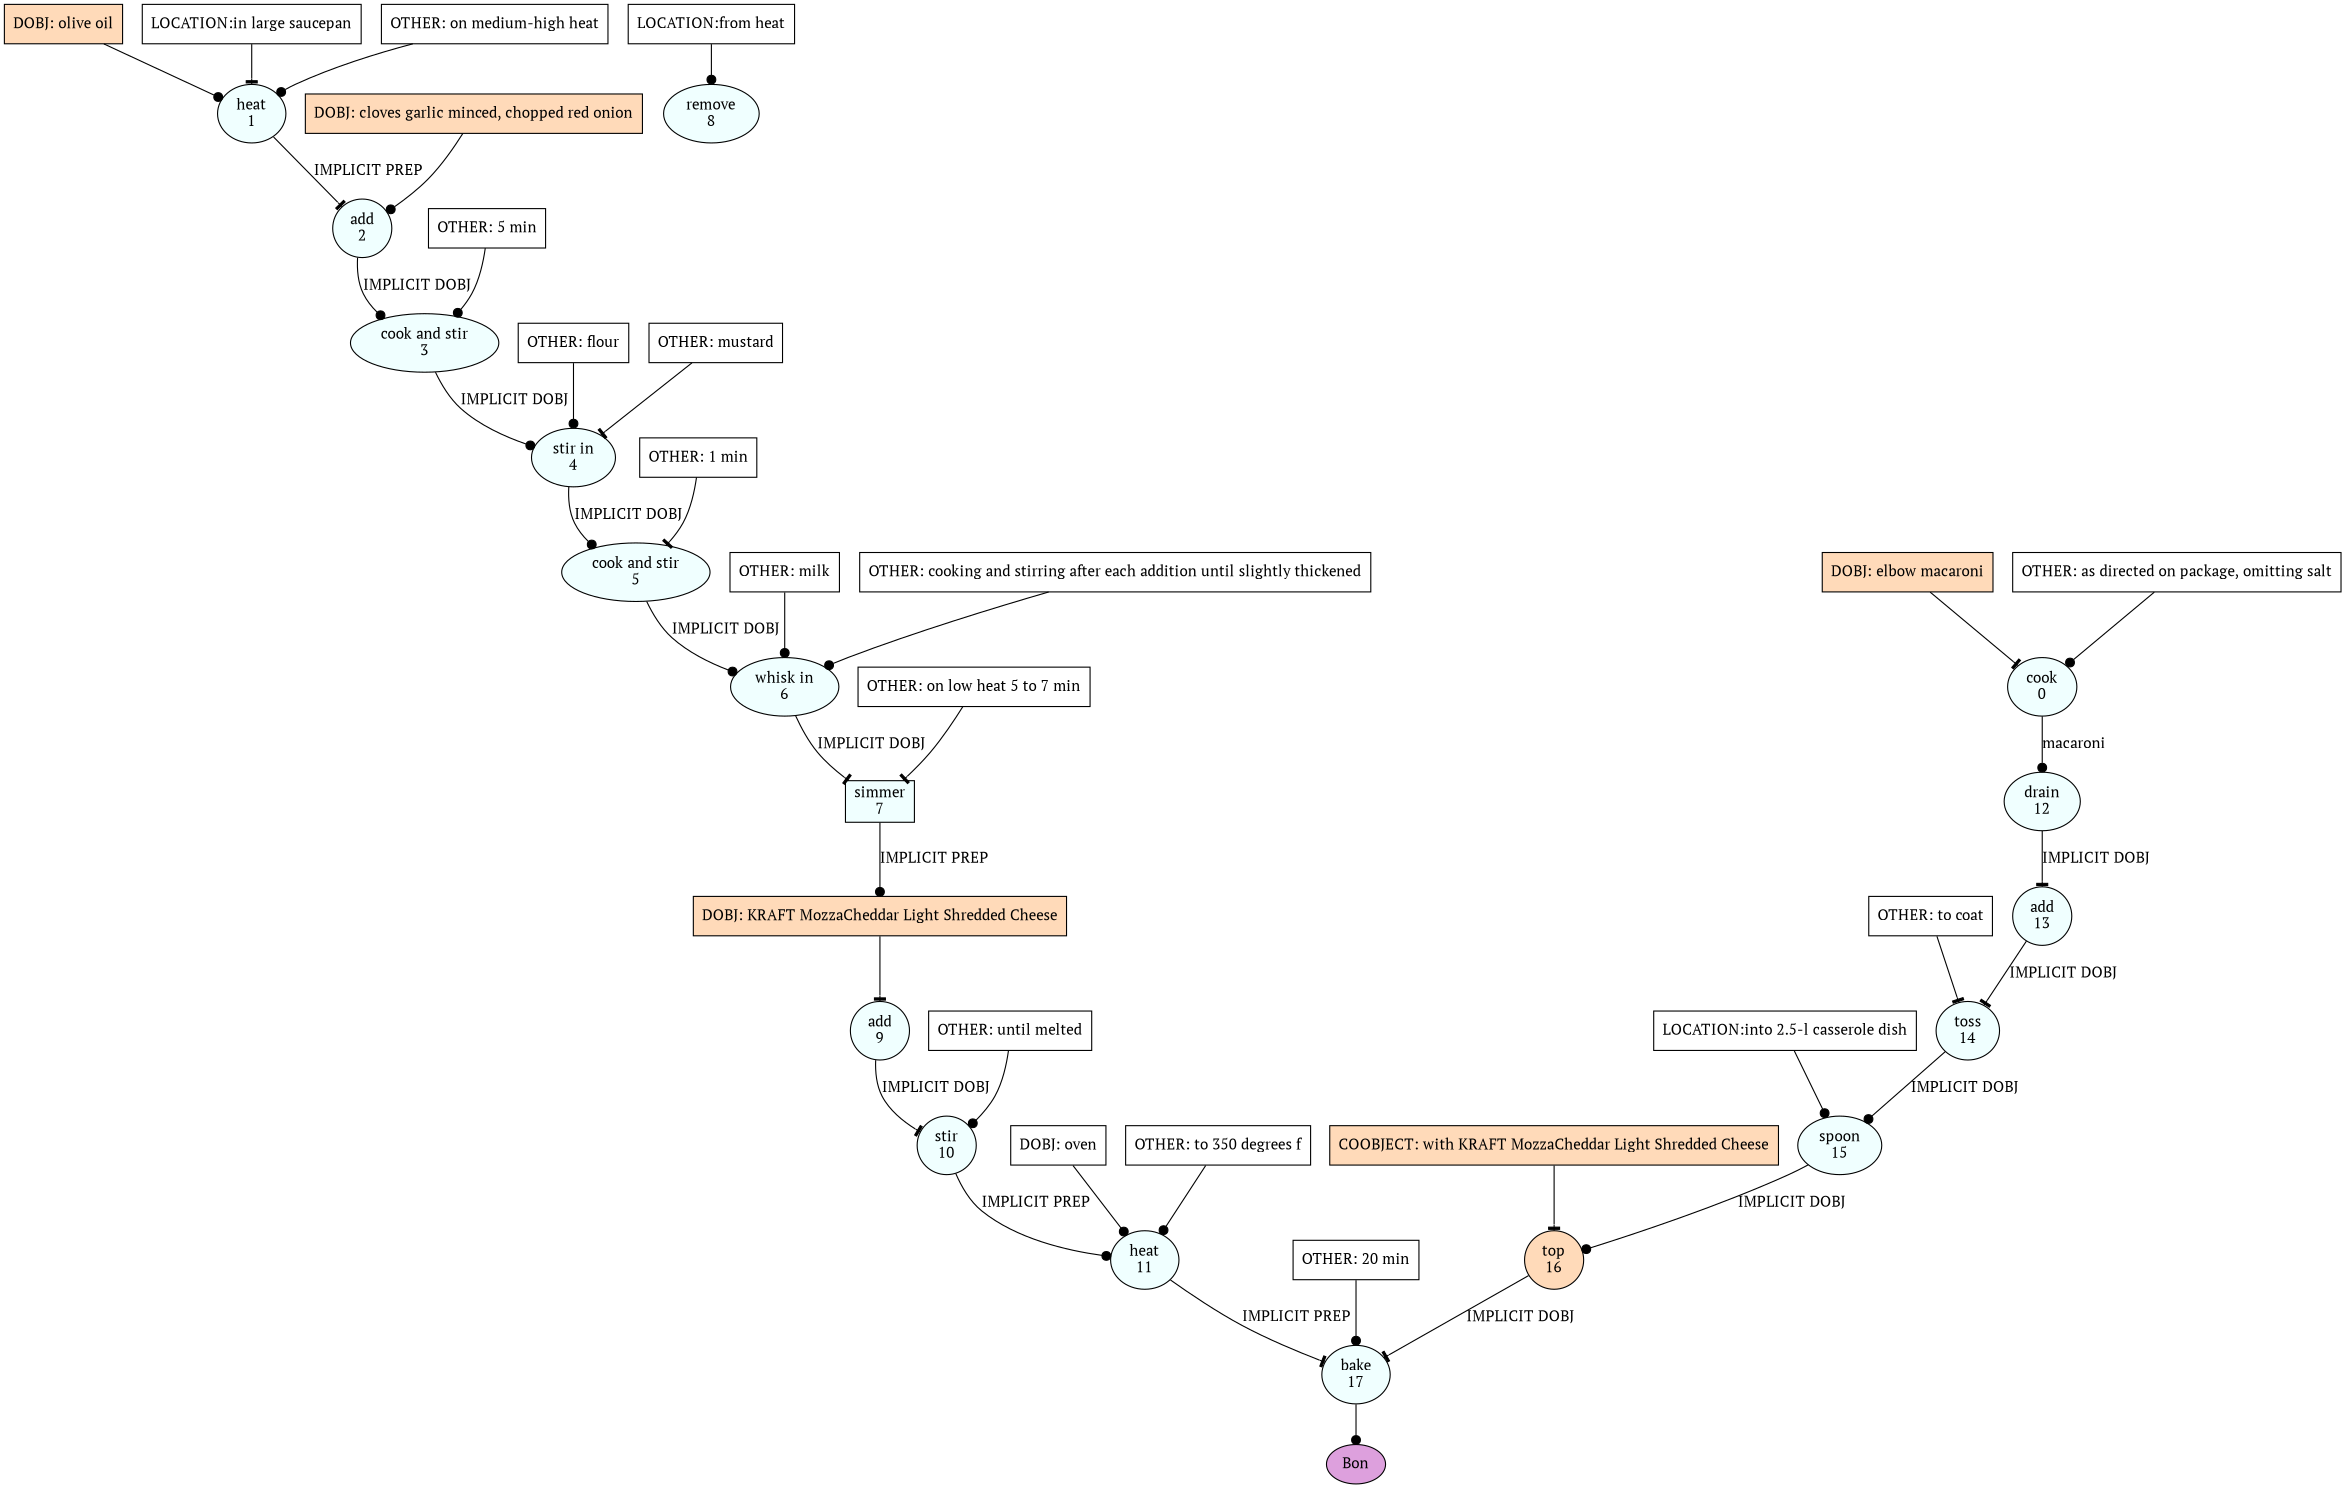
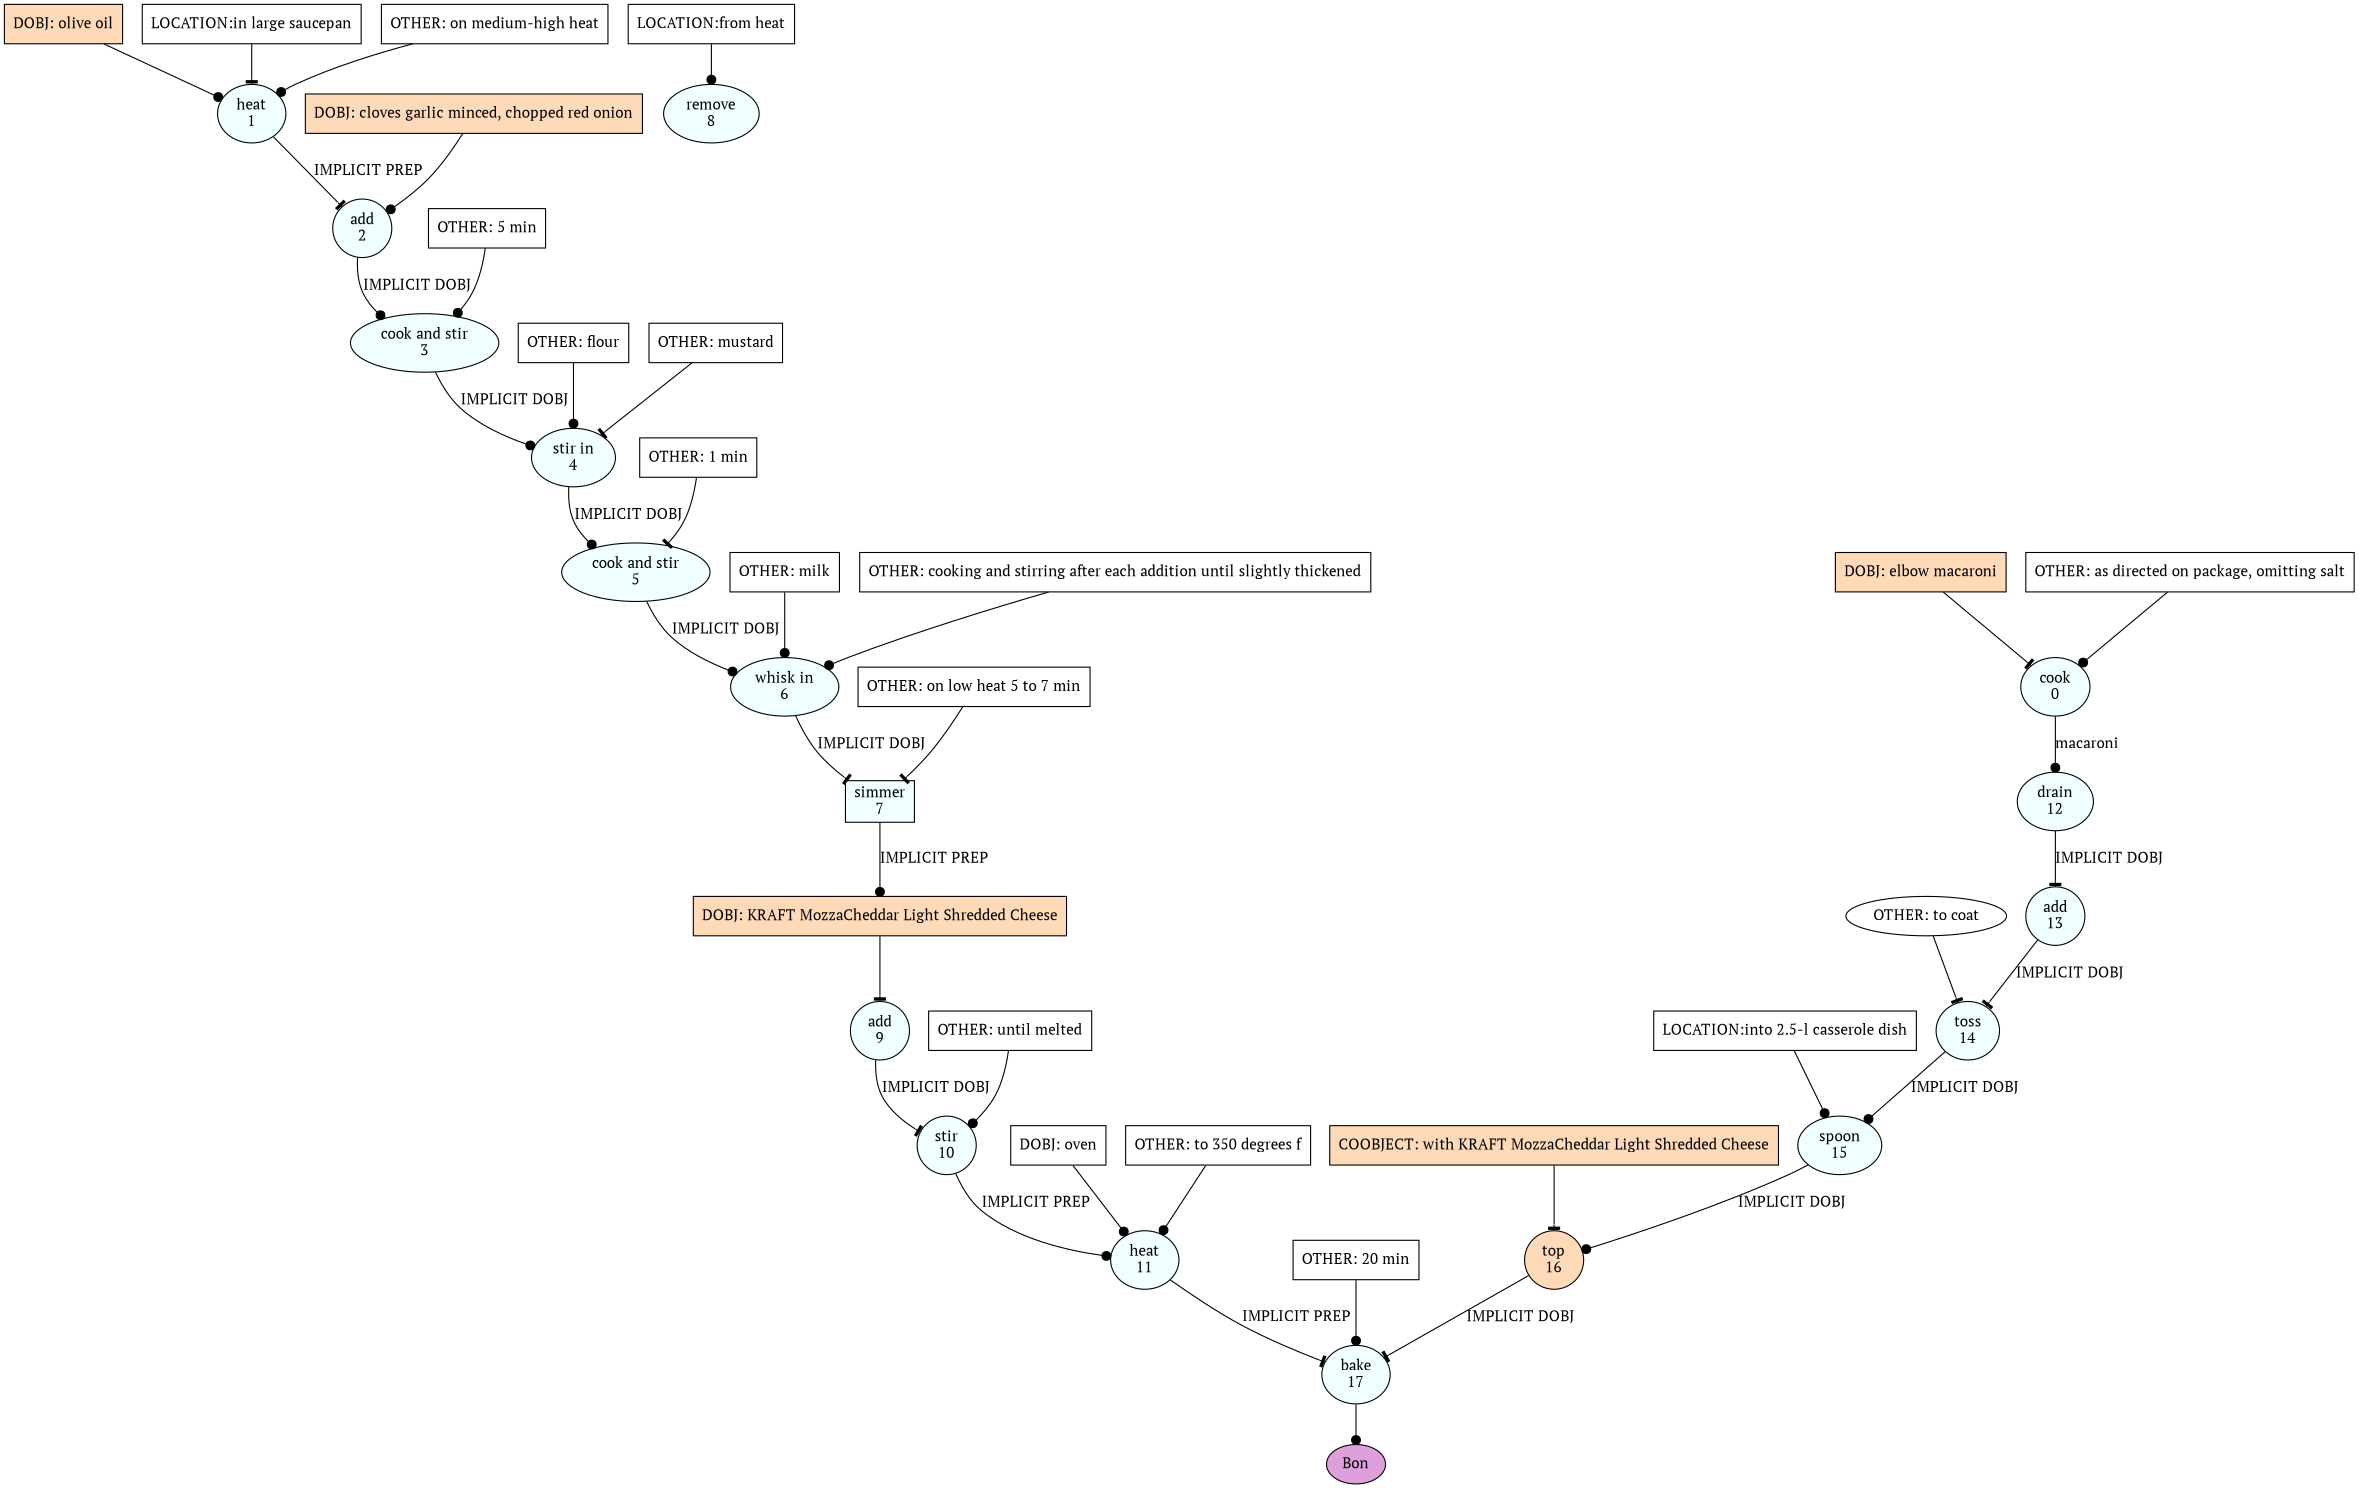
(1931, 916) -> (1926, 916)
